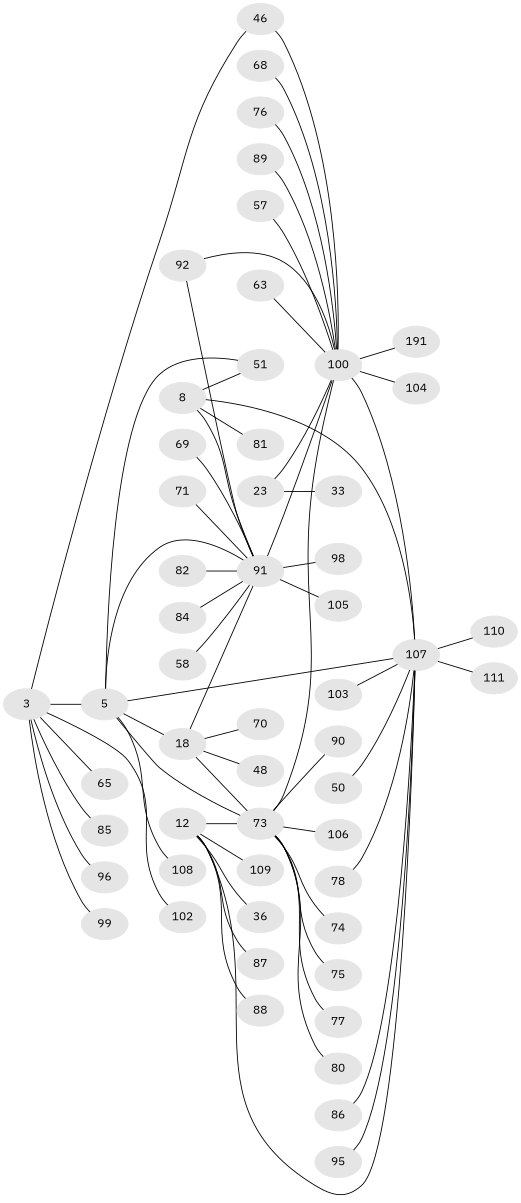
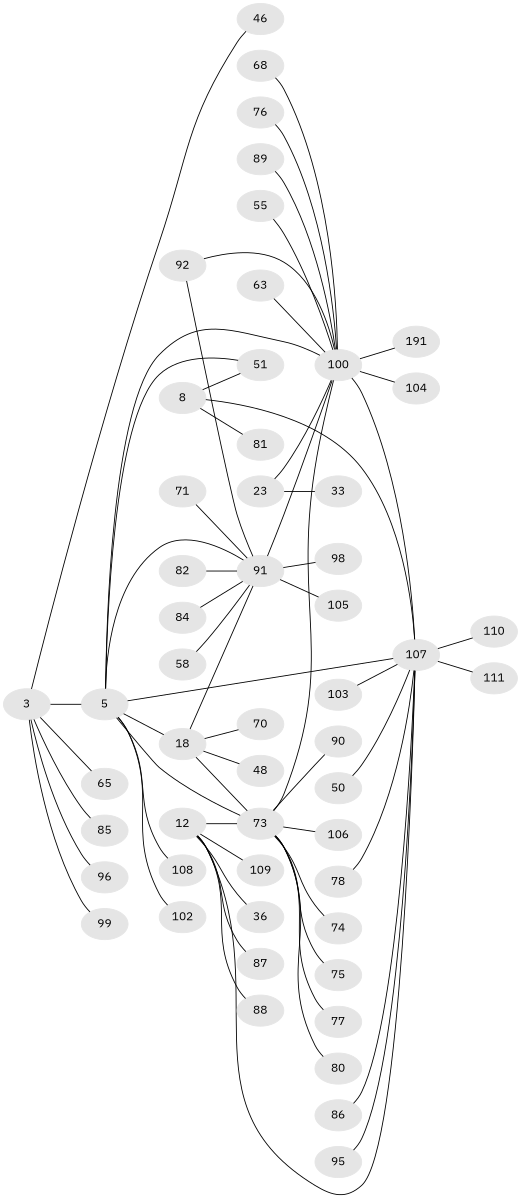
(327, 186) -> (134, 408)
(260, 206) -> (260, 206)
(183, 445) -> none
(228, 482) -> none
(134, 770) -> (143, 821)
